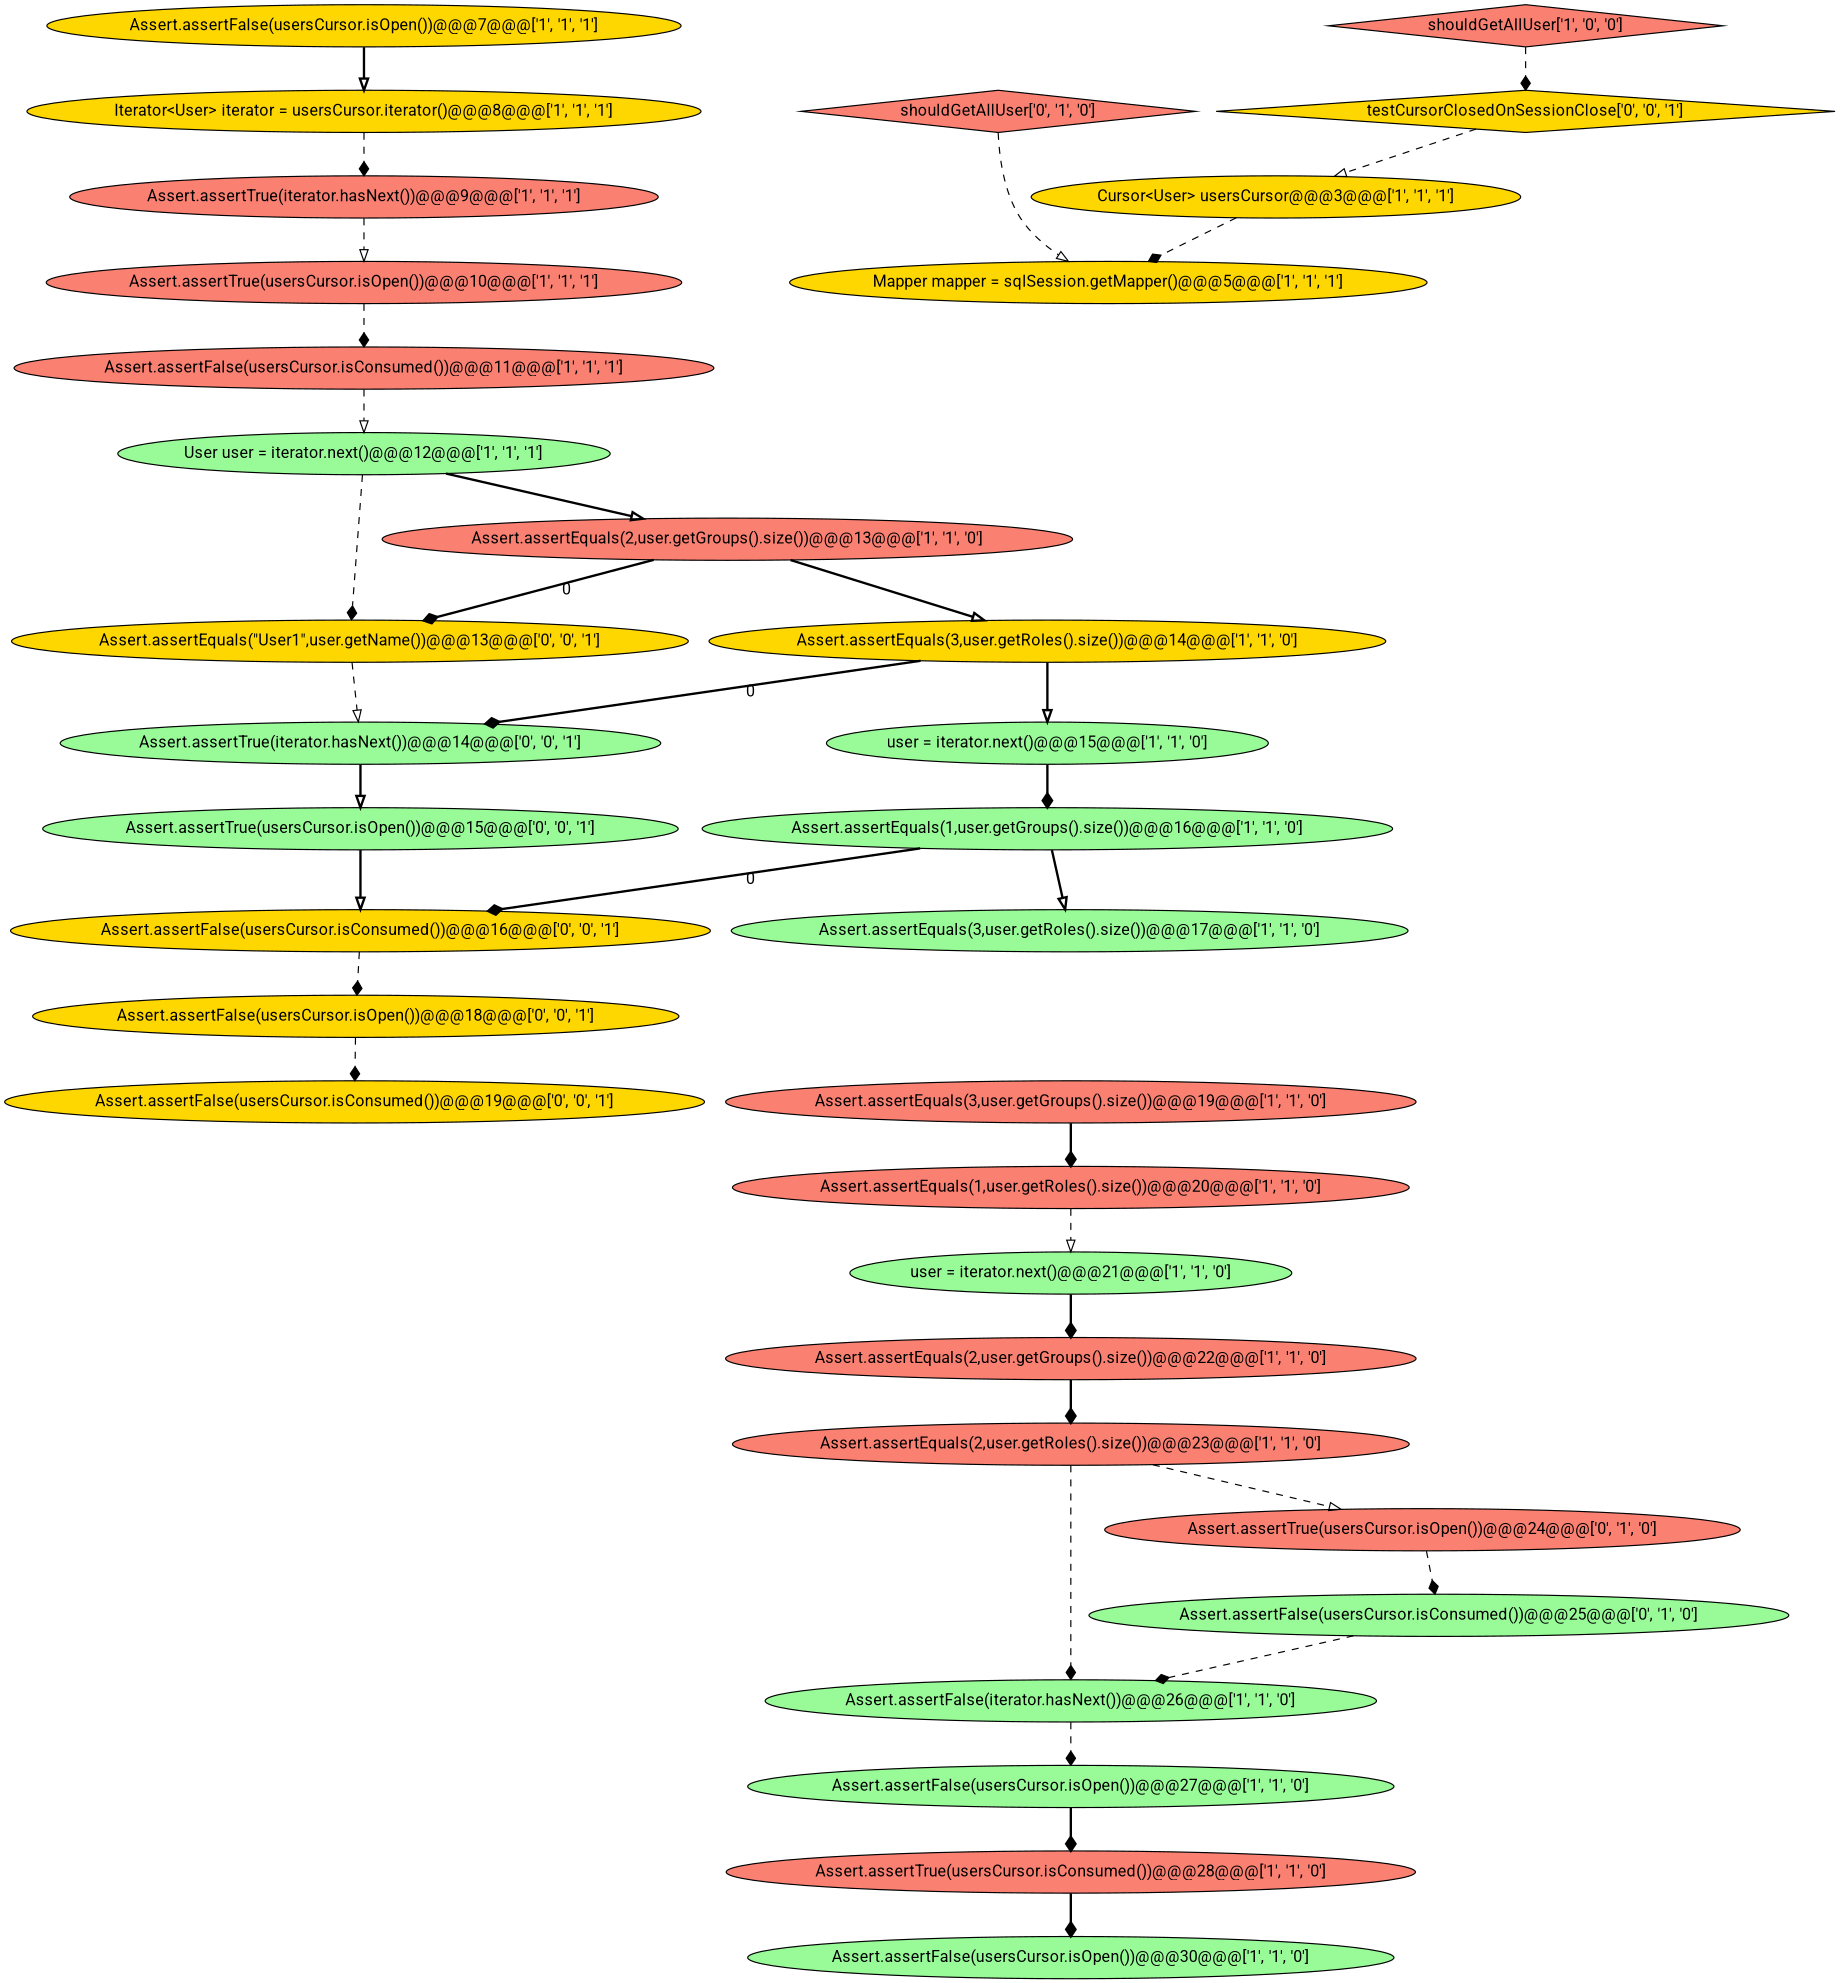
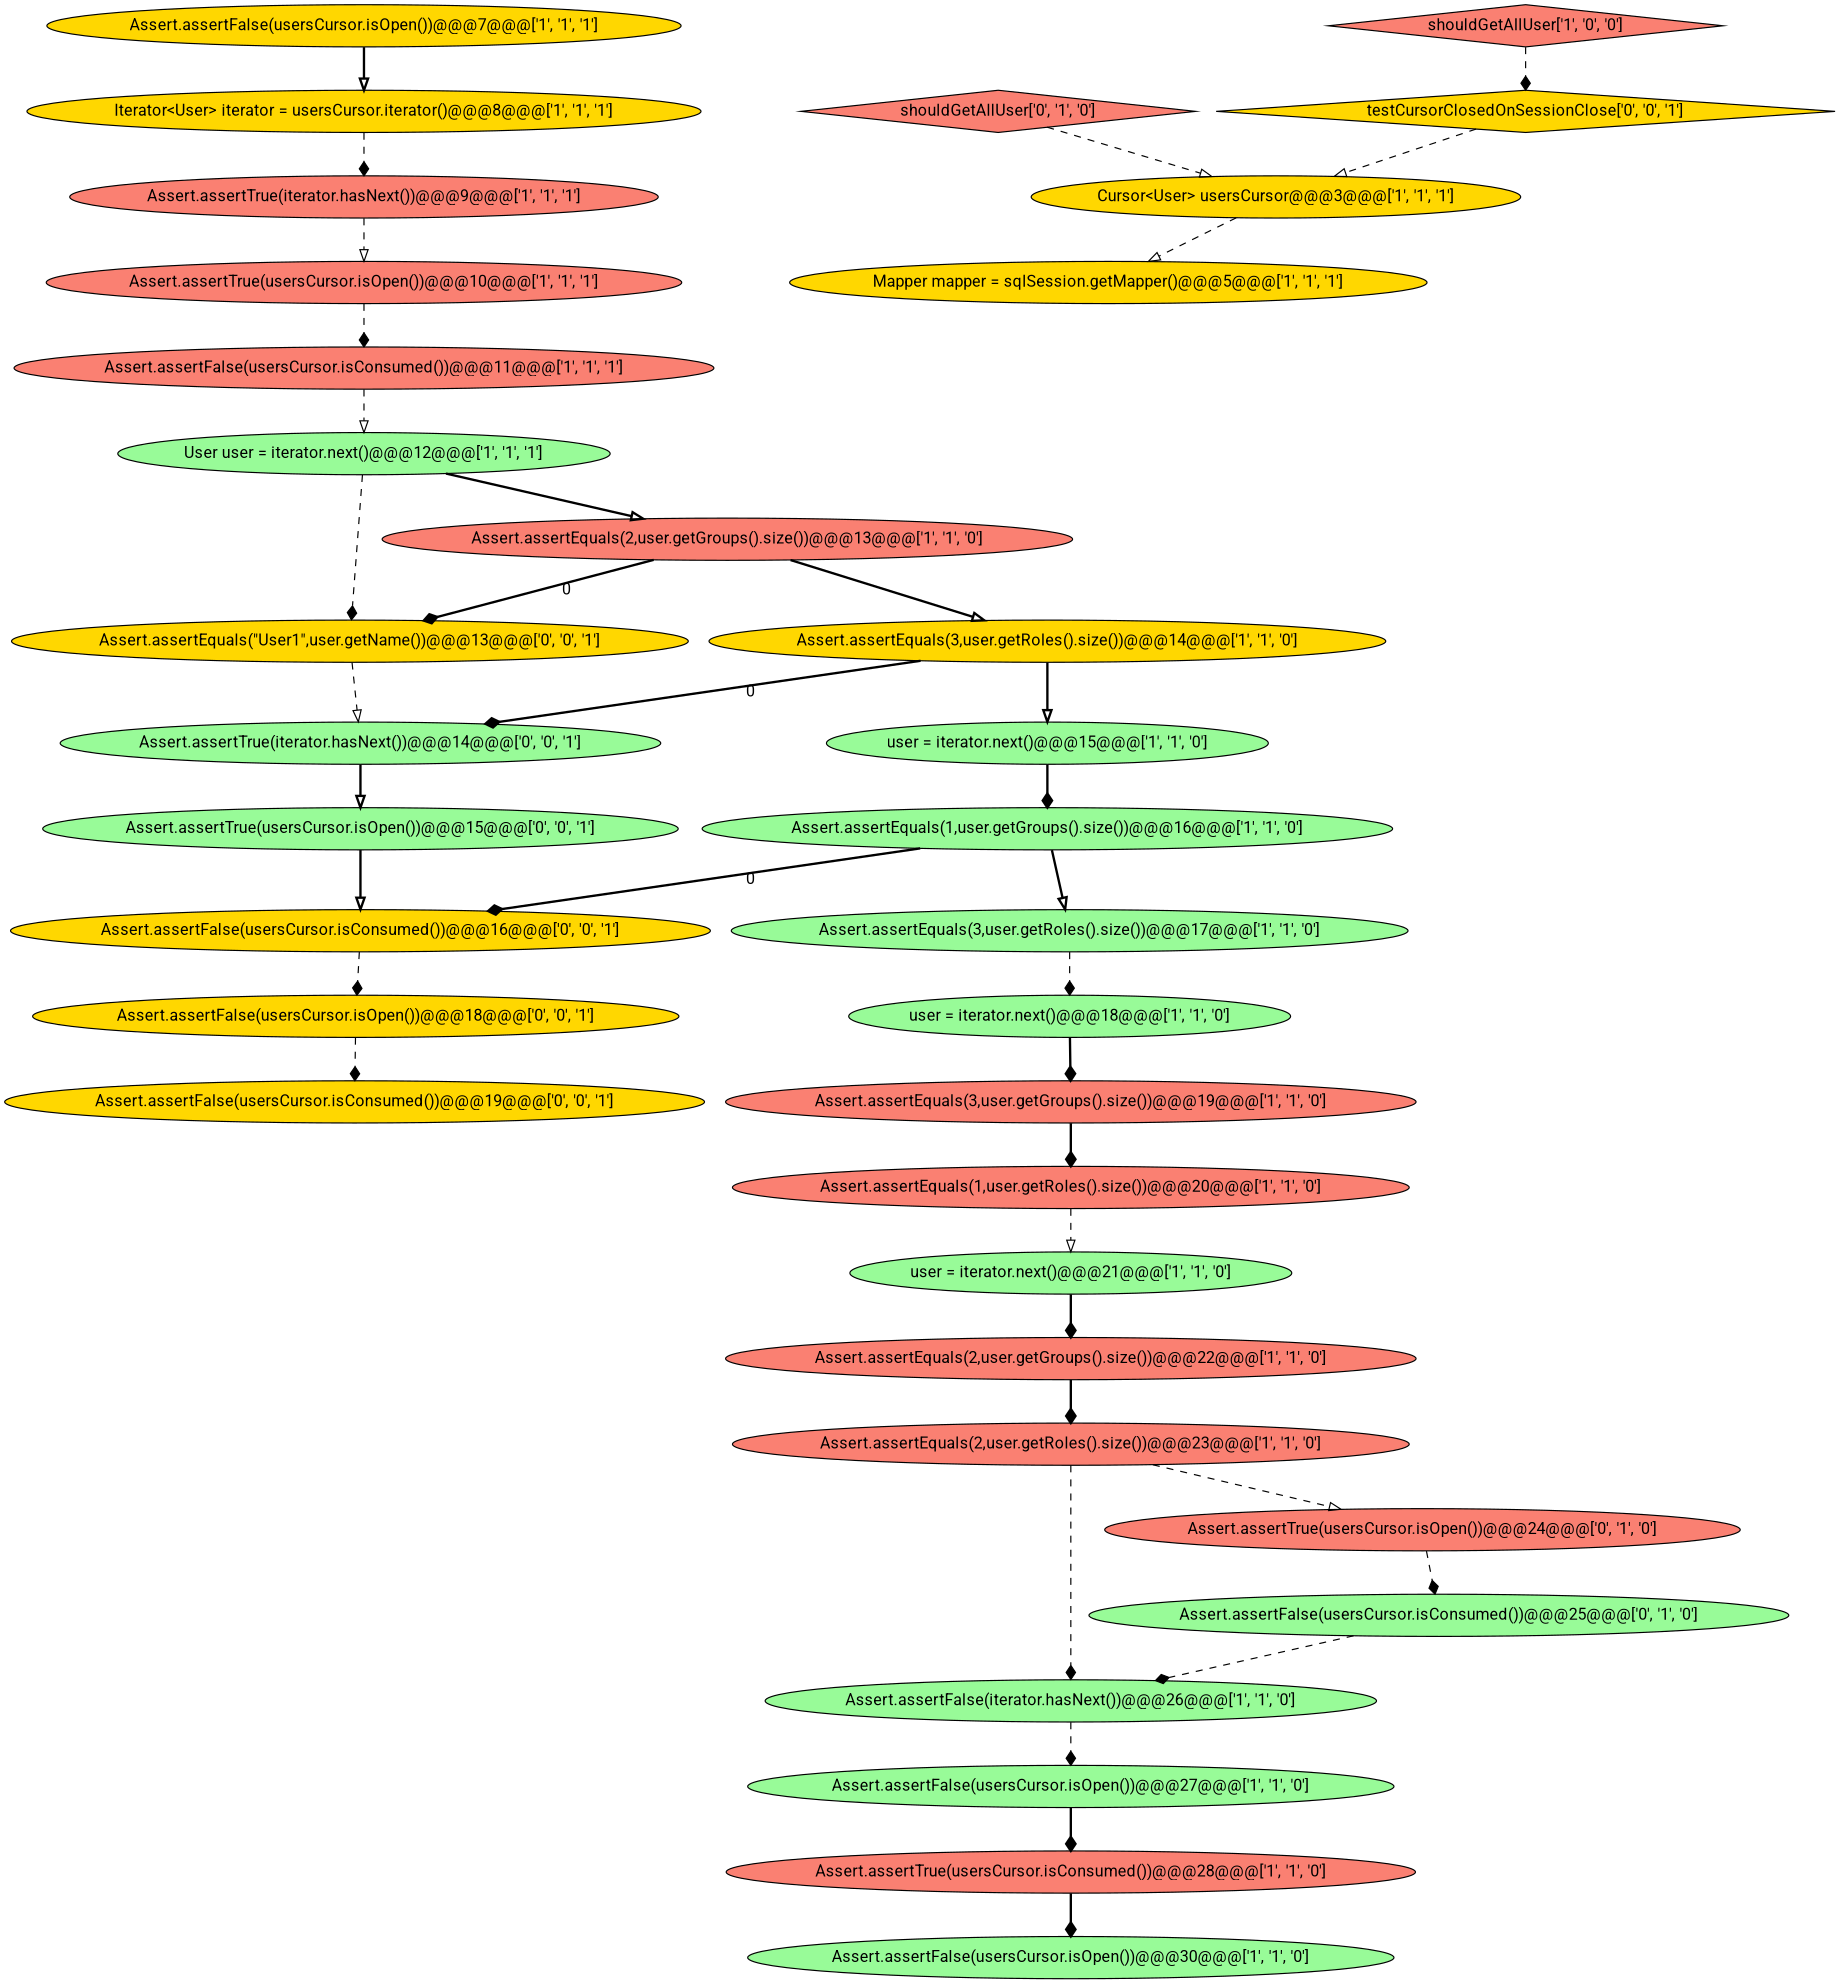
(1012, 202) -> (1124, 150)
(1198, 237) -> (1198, 237)
none -> (1070, 1016)
